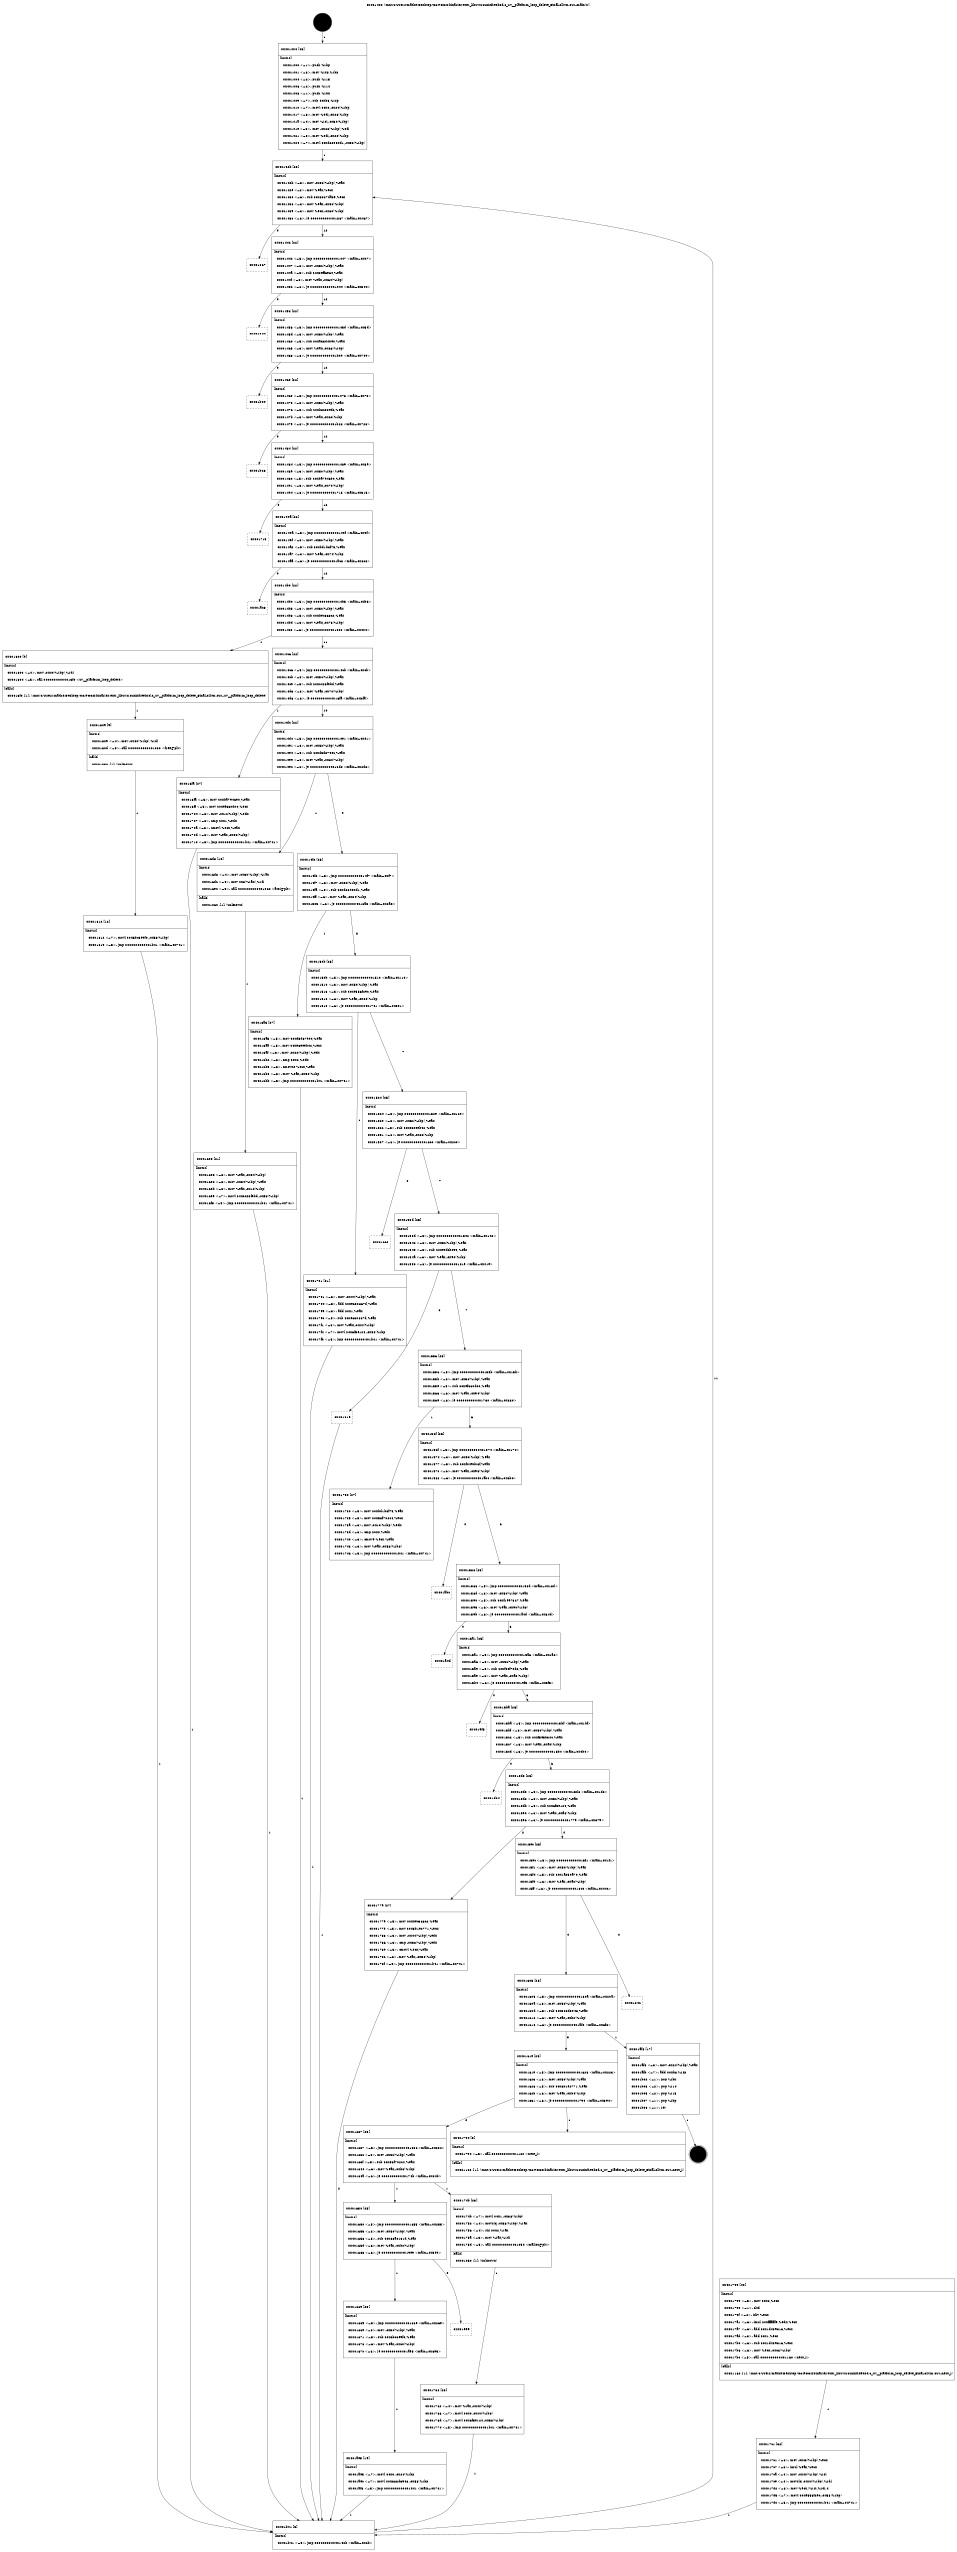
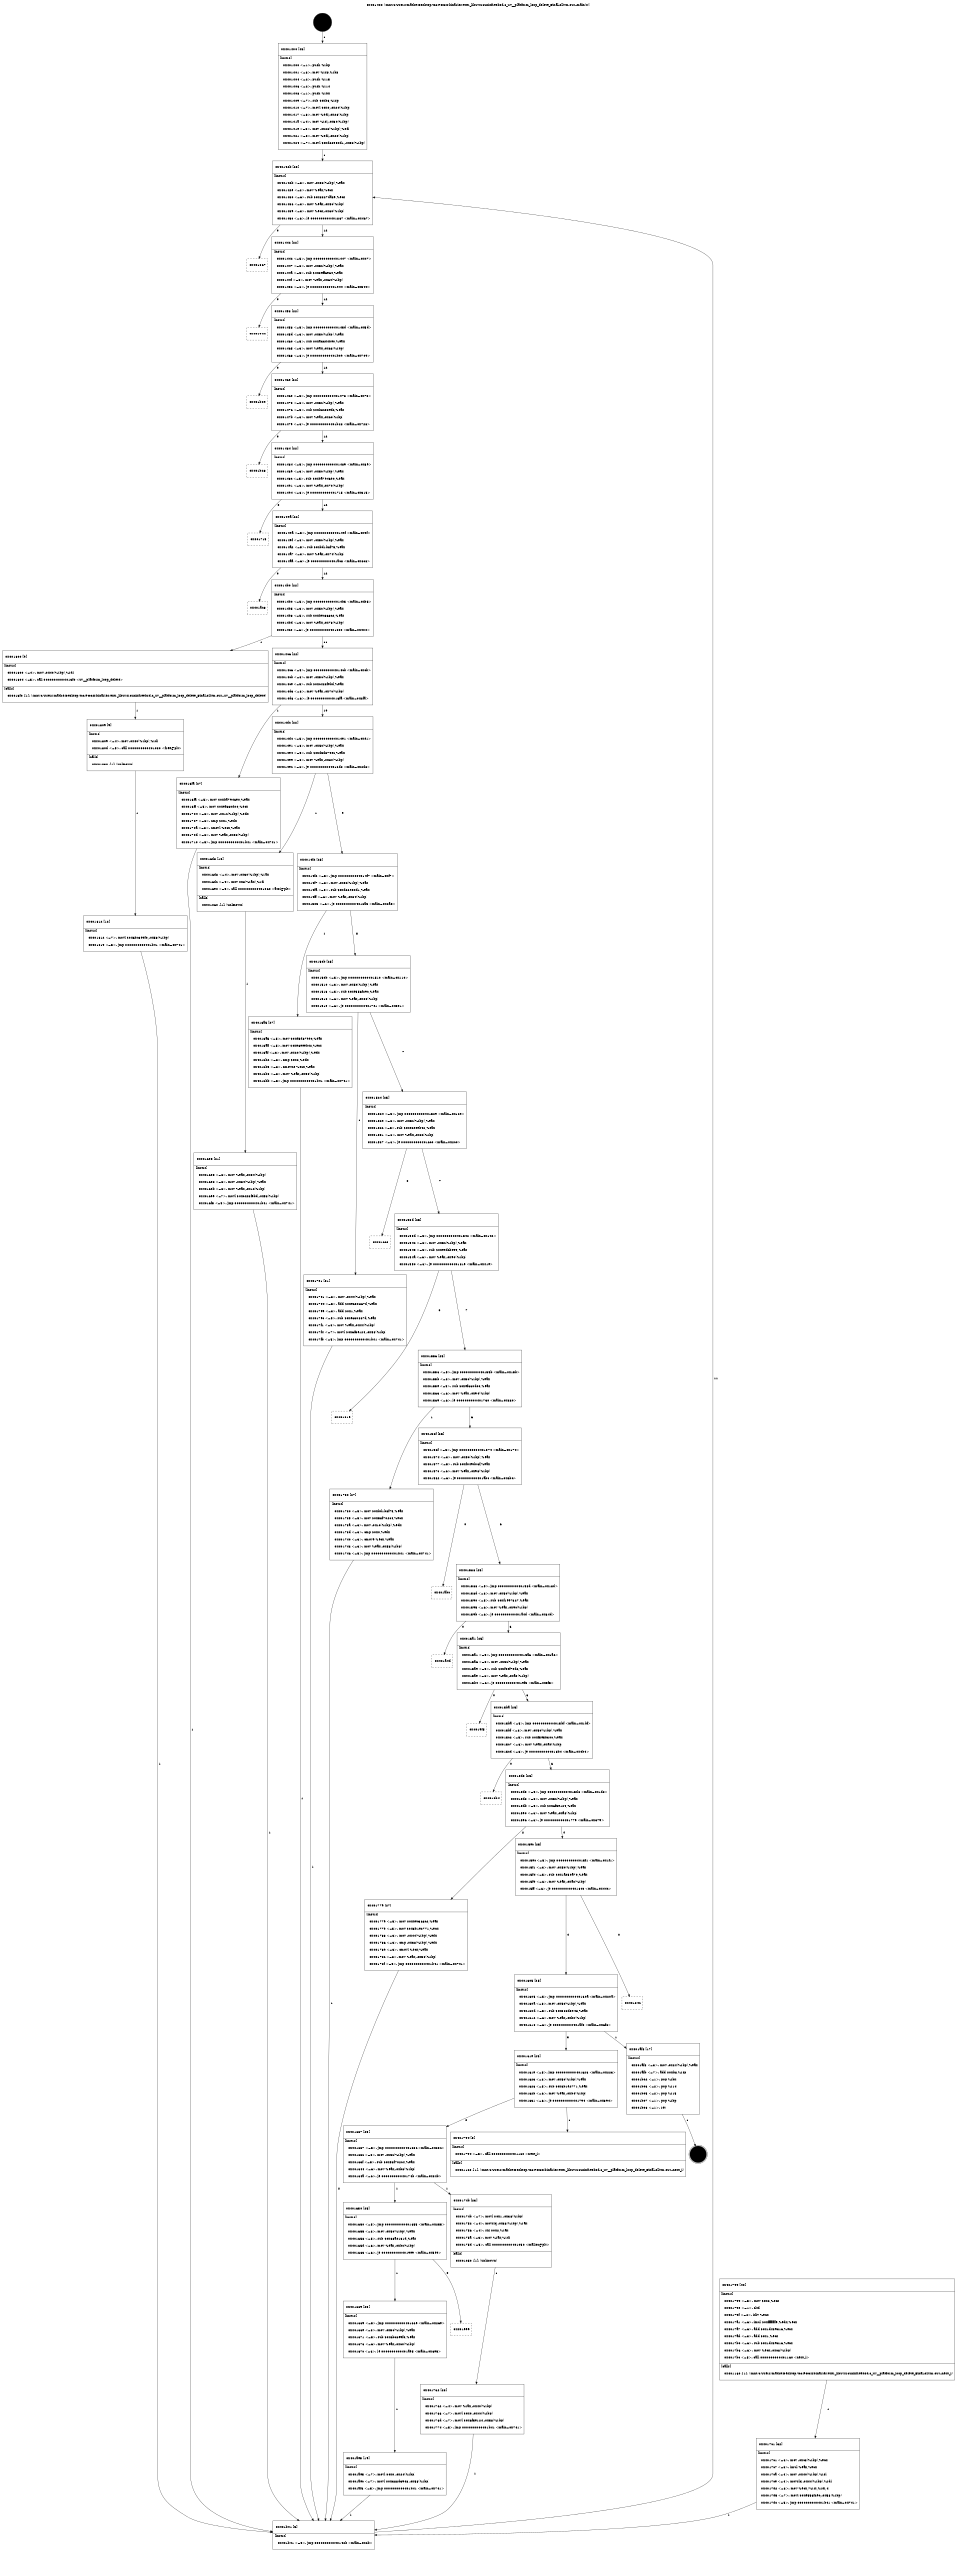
(320, 1970) -> (329, 2037)
